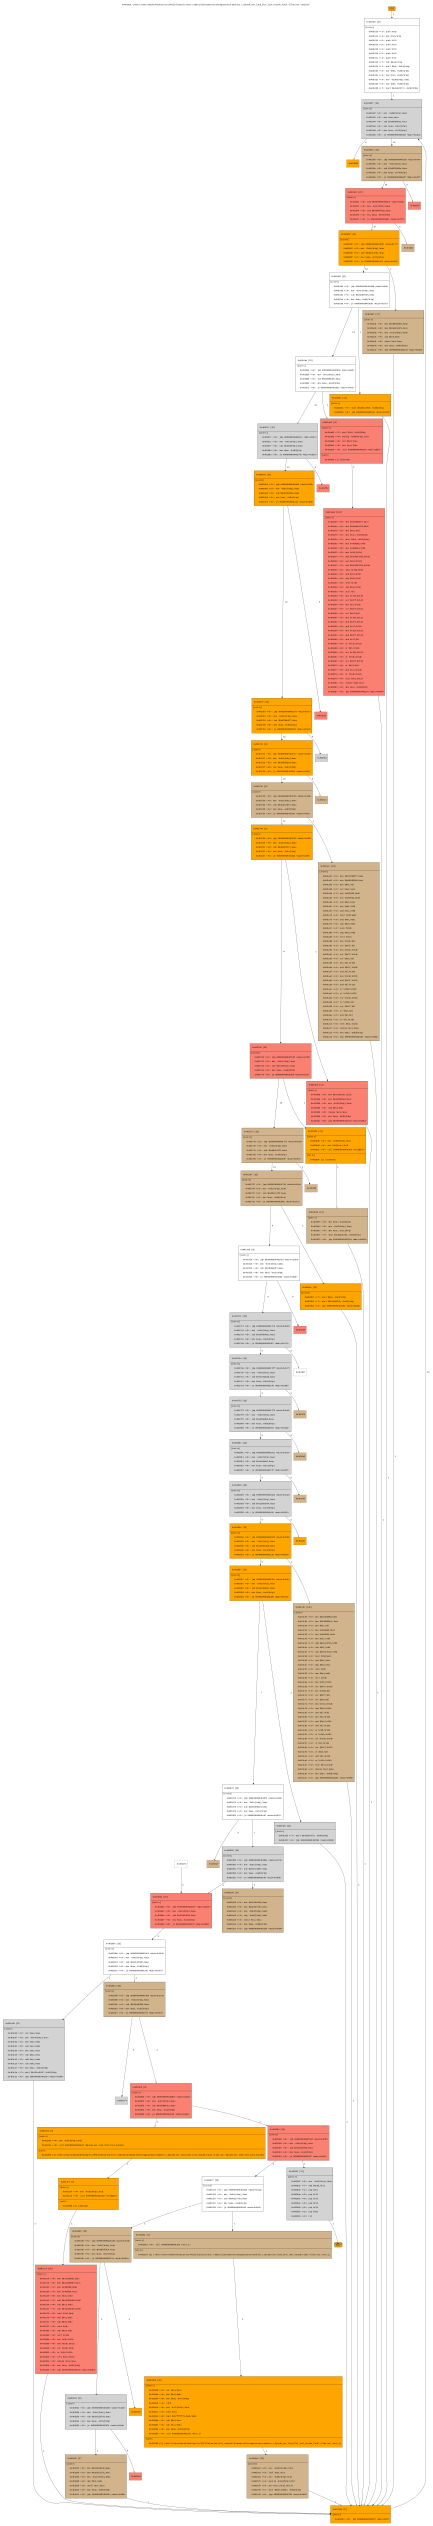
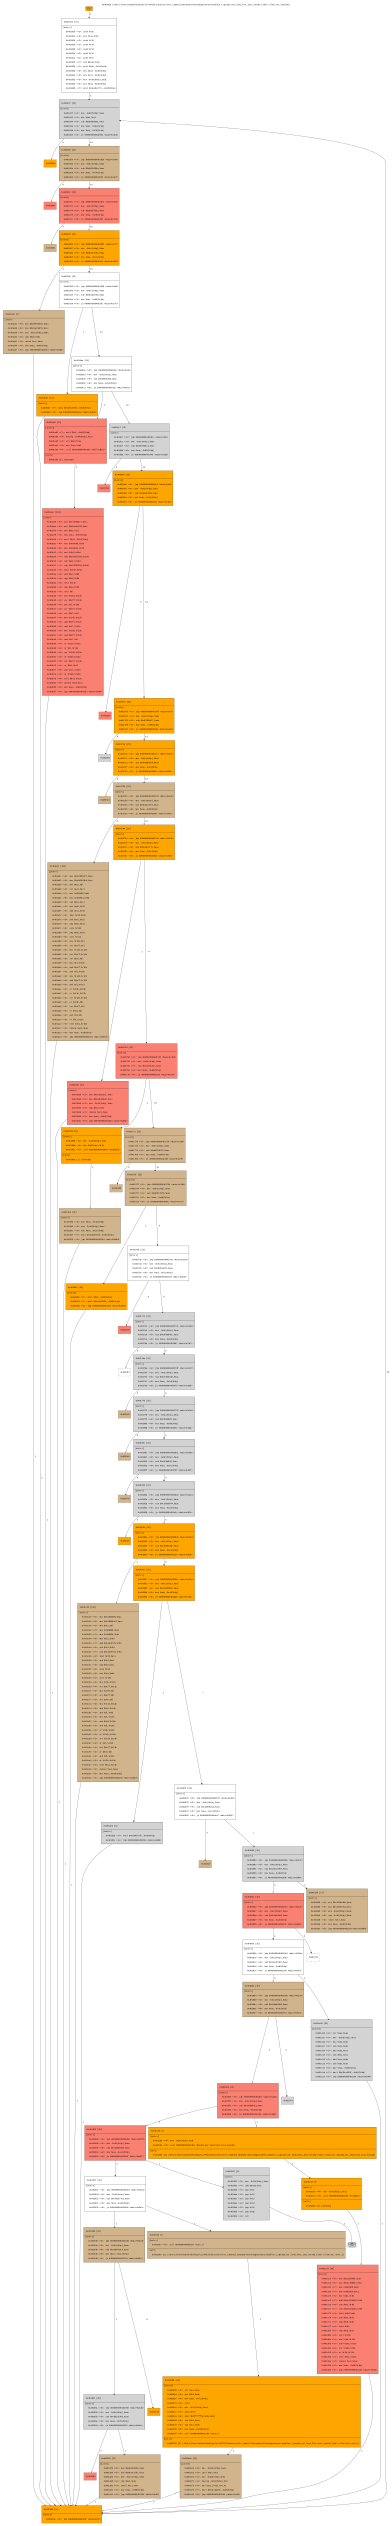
(181, 1880) -> (305, 1939)
(66, 2236) -> (360, 2235)
(338, 2245) -> (352, 2245)
